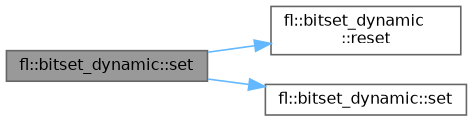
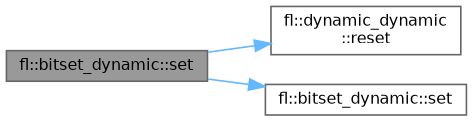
(366, 31) -> (366, 31)
